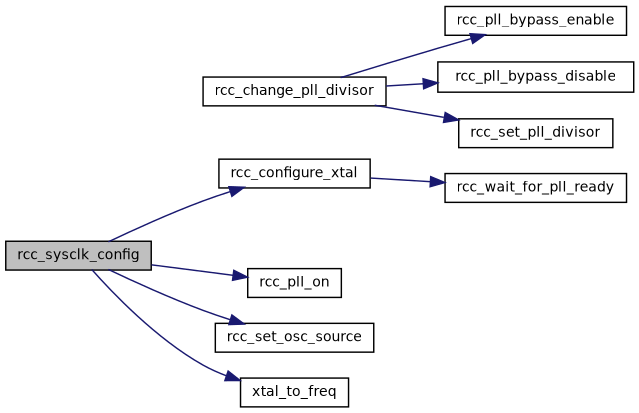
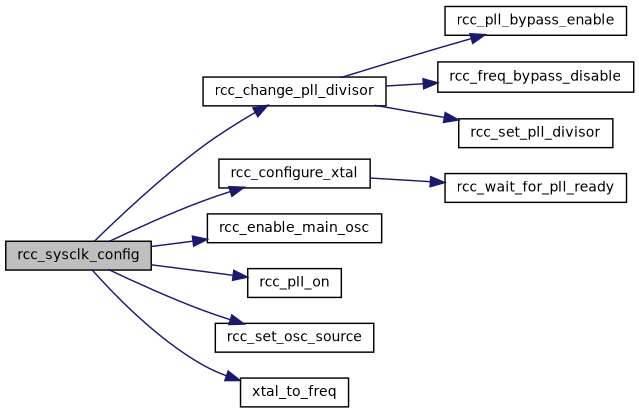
(536, 77) -> (536, 77)
none -> (171, 172)
none -> (295, 228)
